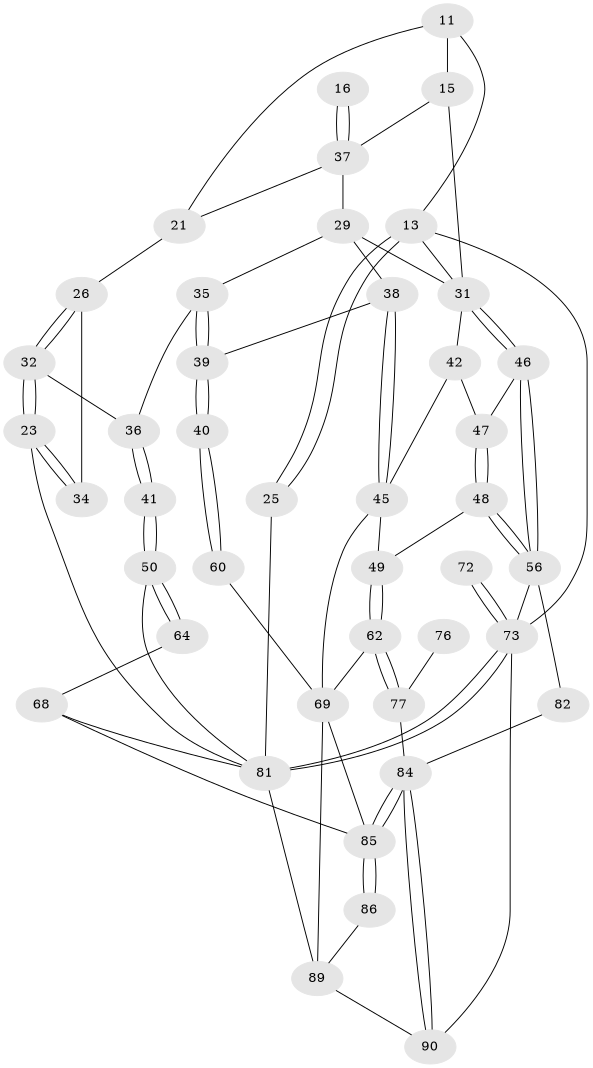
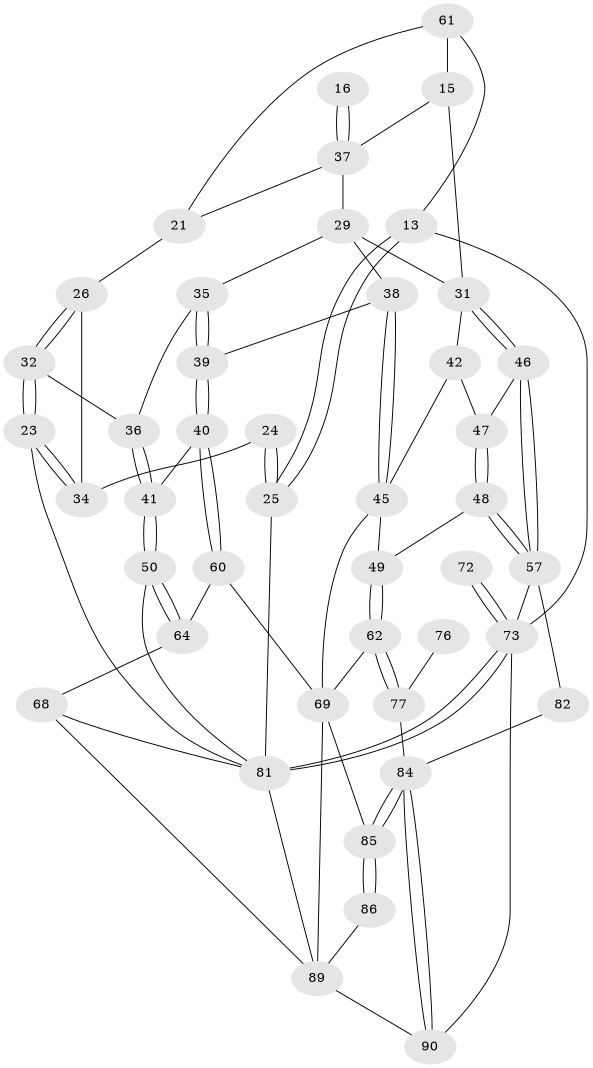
(447, 21) -> (447, 21)
(437, 260) -> none
none -> (271, 431)
none -> (182, 458)
(535, 568) -> (535, 568)
none -> (200, 602)
(203, 779) -> (180, 842)
